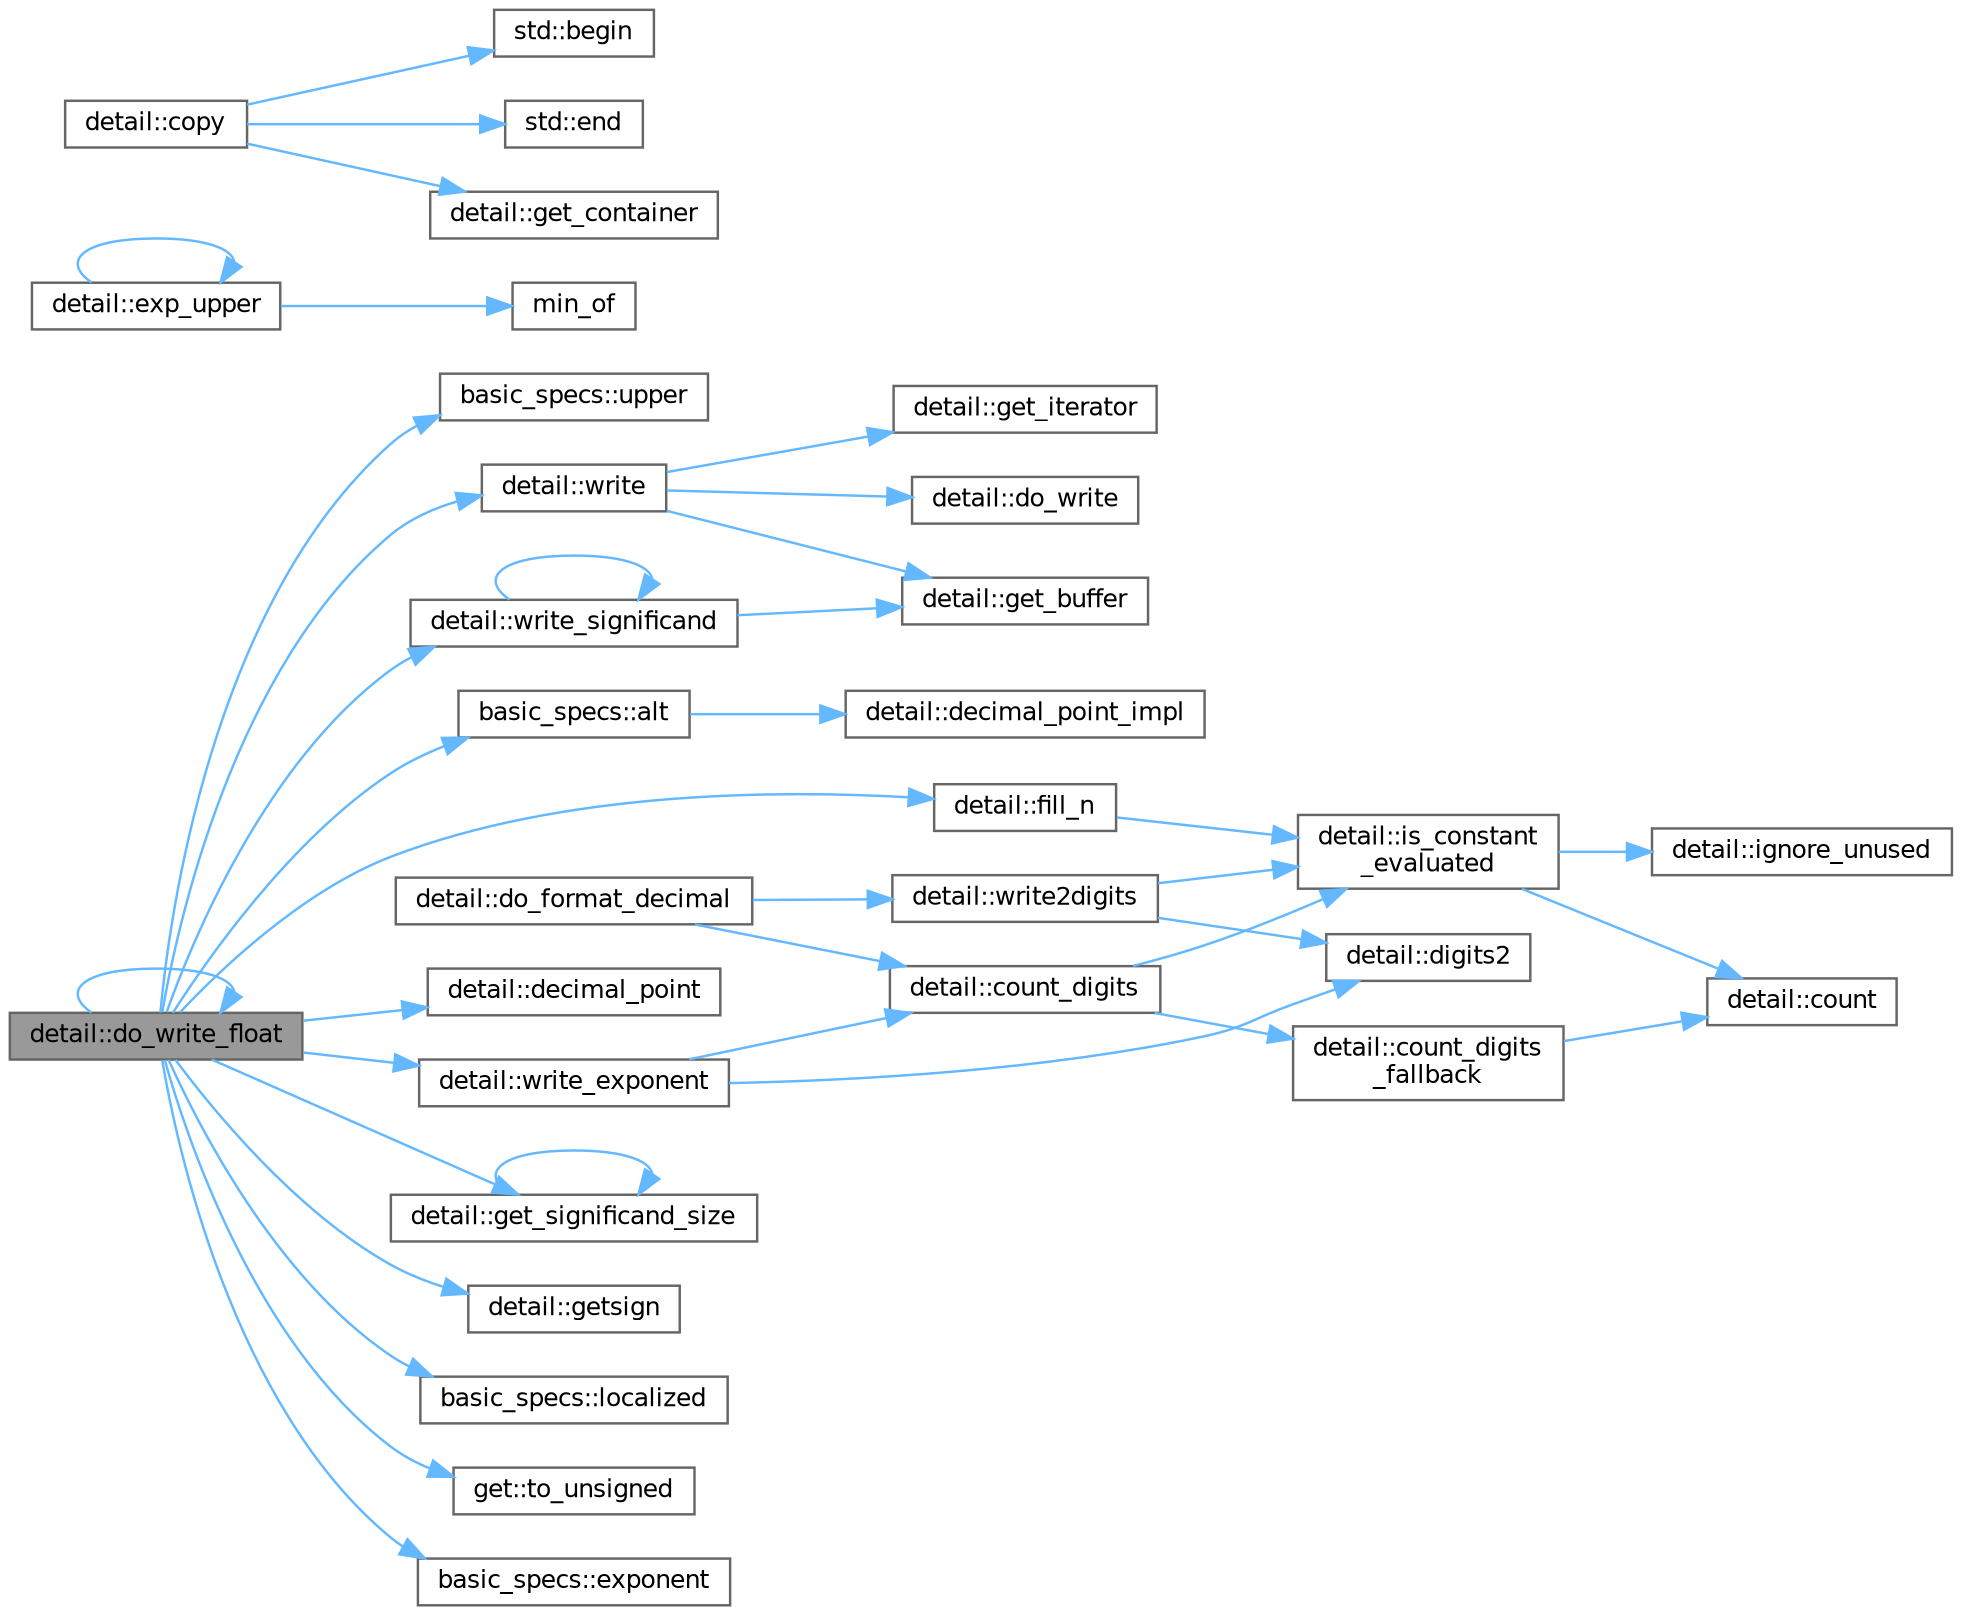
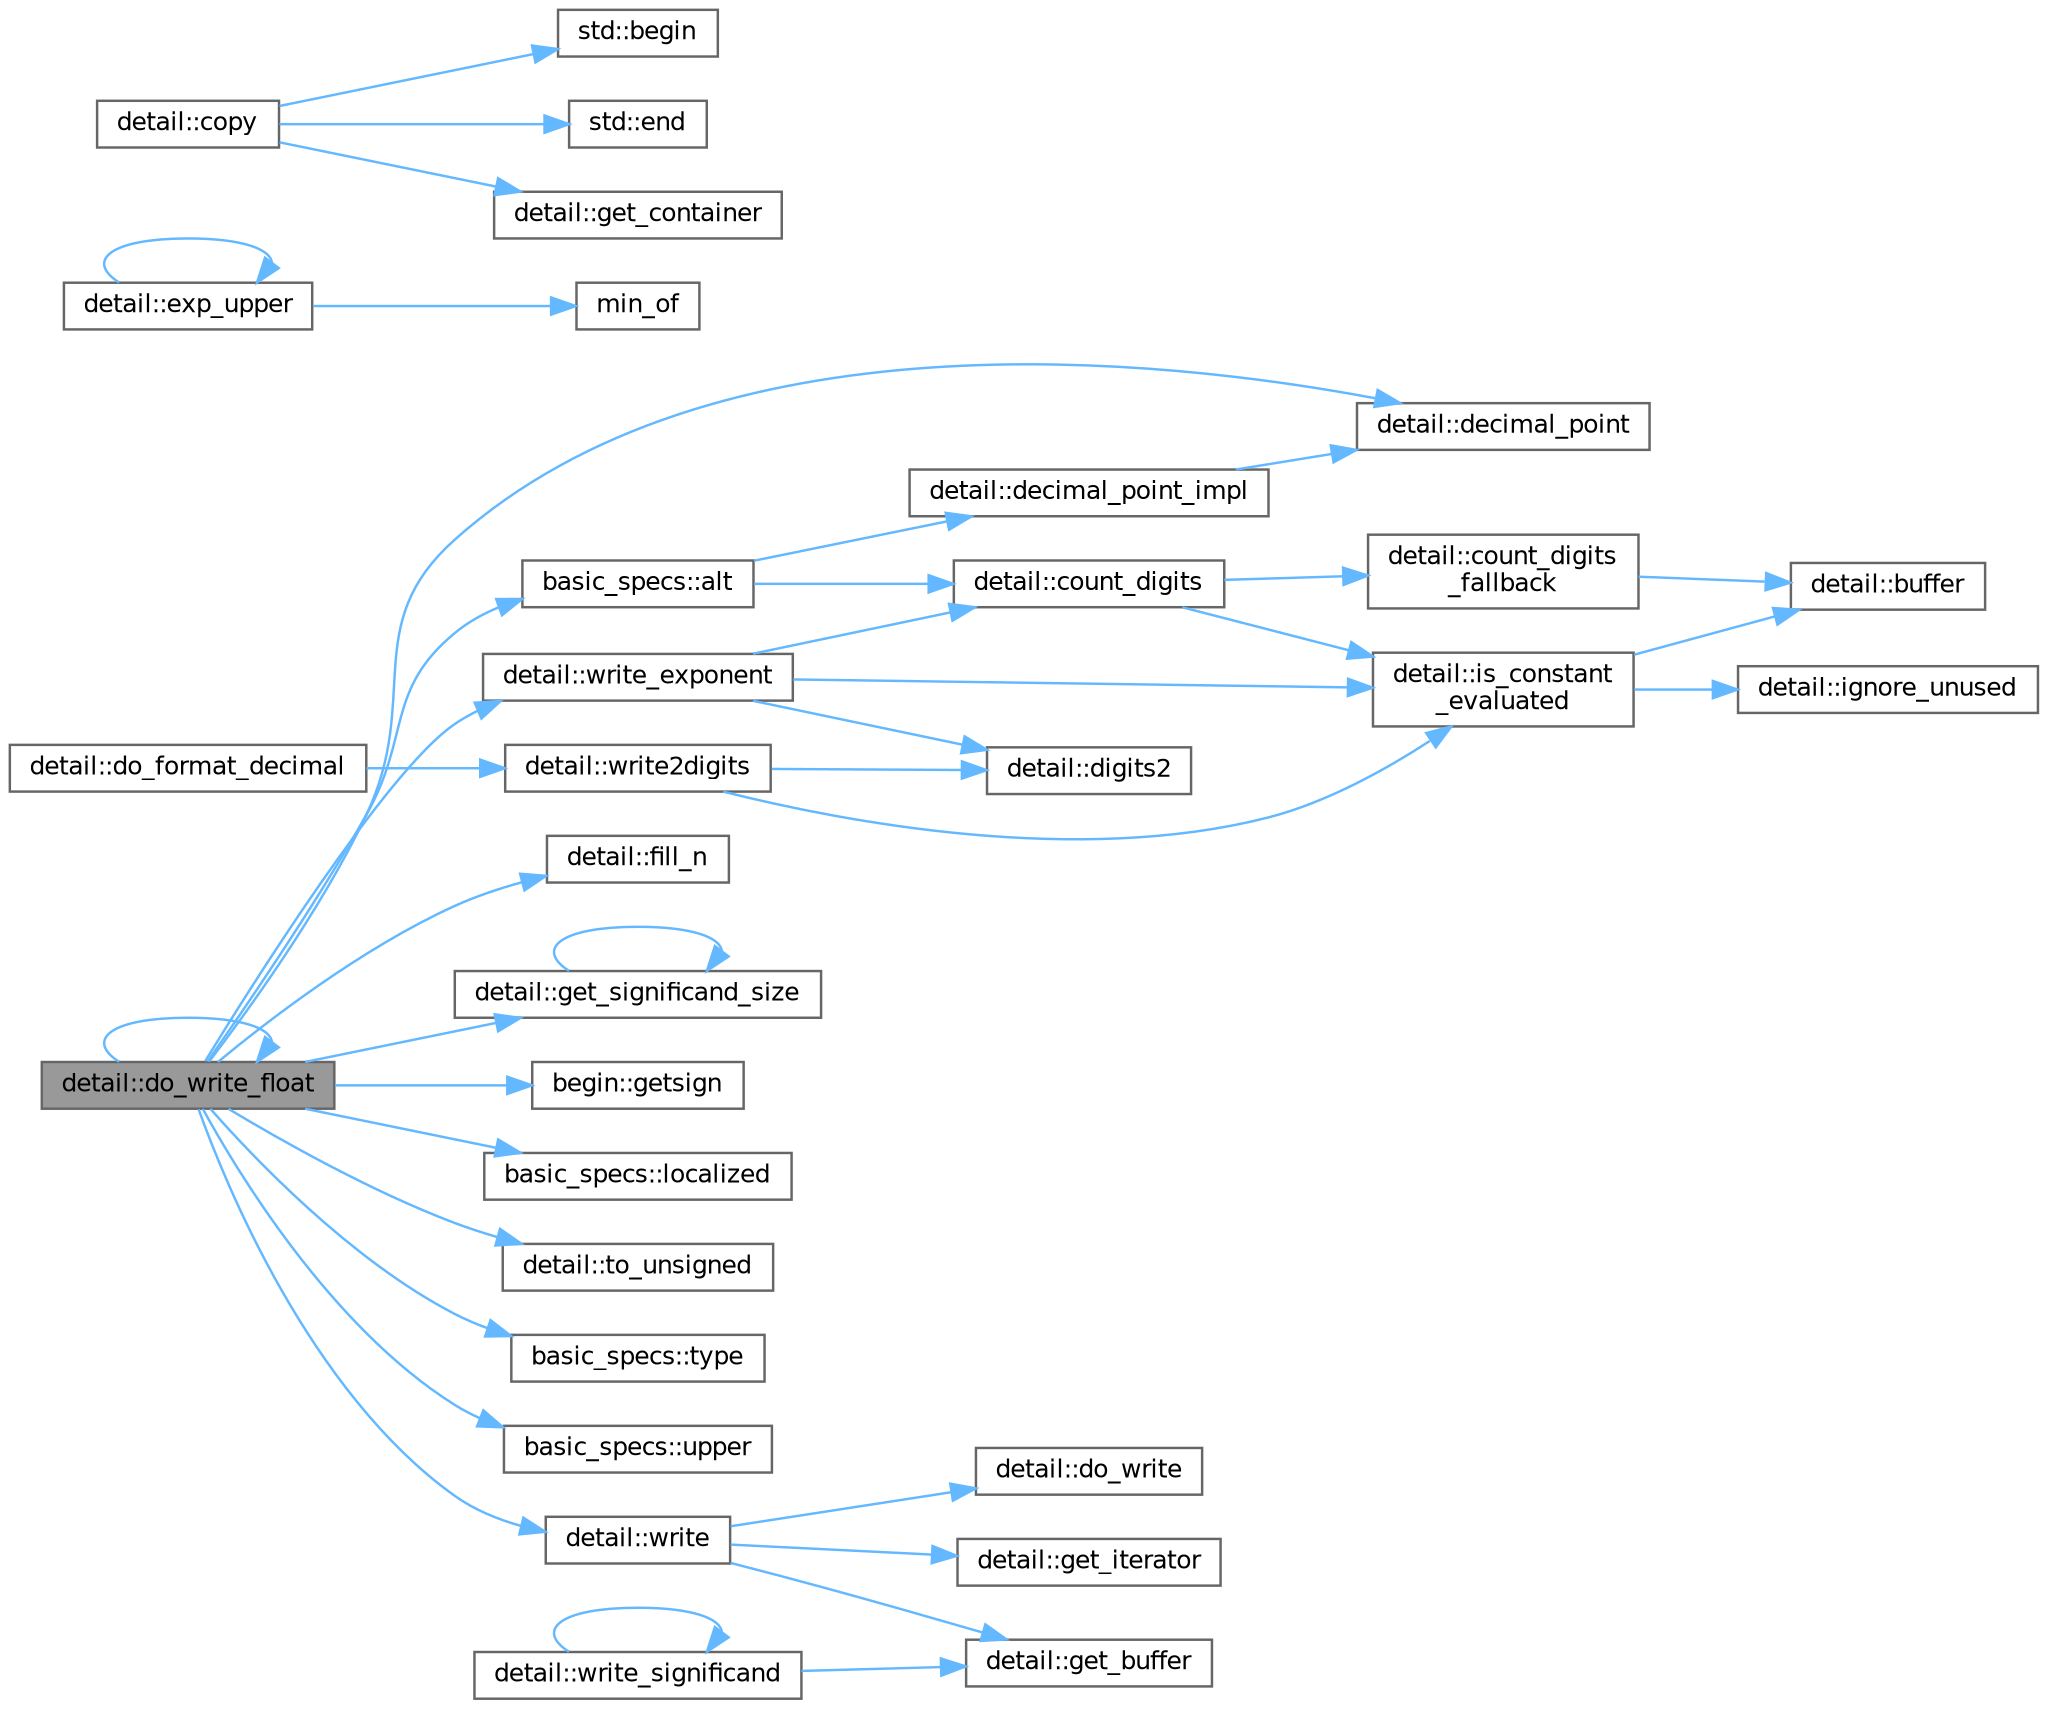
none -> (1284, 462)
(262, 815) -> none
(1195, 826) -> (1070, 683)
(788, 943) -> (841, 584)
(1802, 1002) -> (1888, 586)
(574, 1309) -> (638, 1085)
(574, 1491) -> (638, 1267)
(574, 1582) -> (638, 1358)
